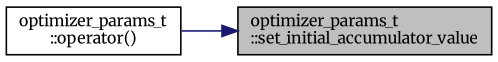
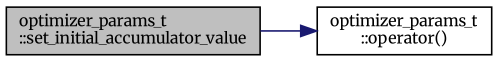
(202, 31) -> (280, 31)
